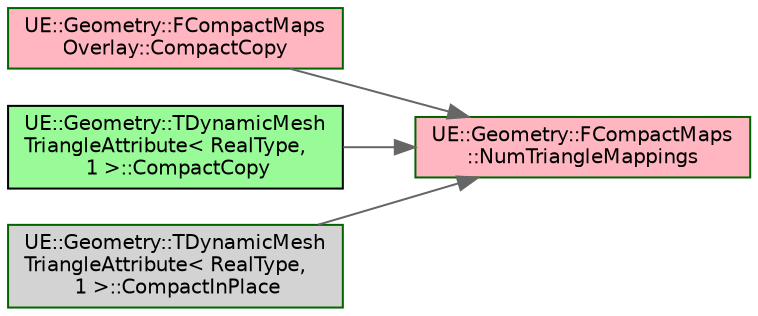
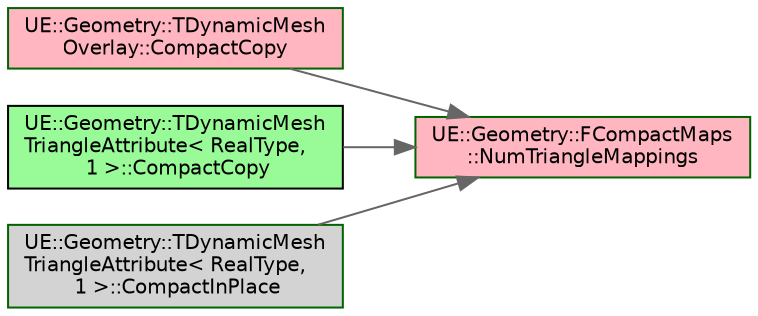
(175, 38) -> (175, 38)
